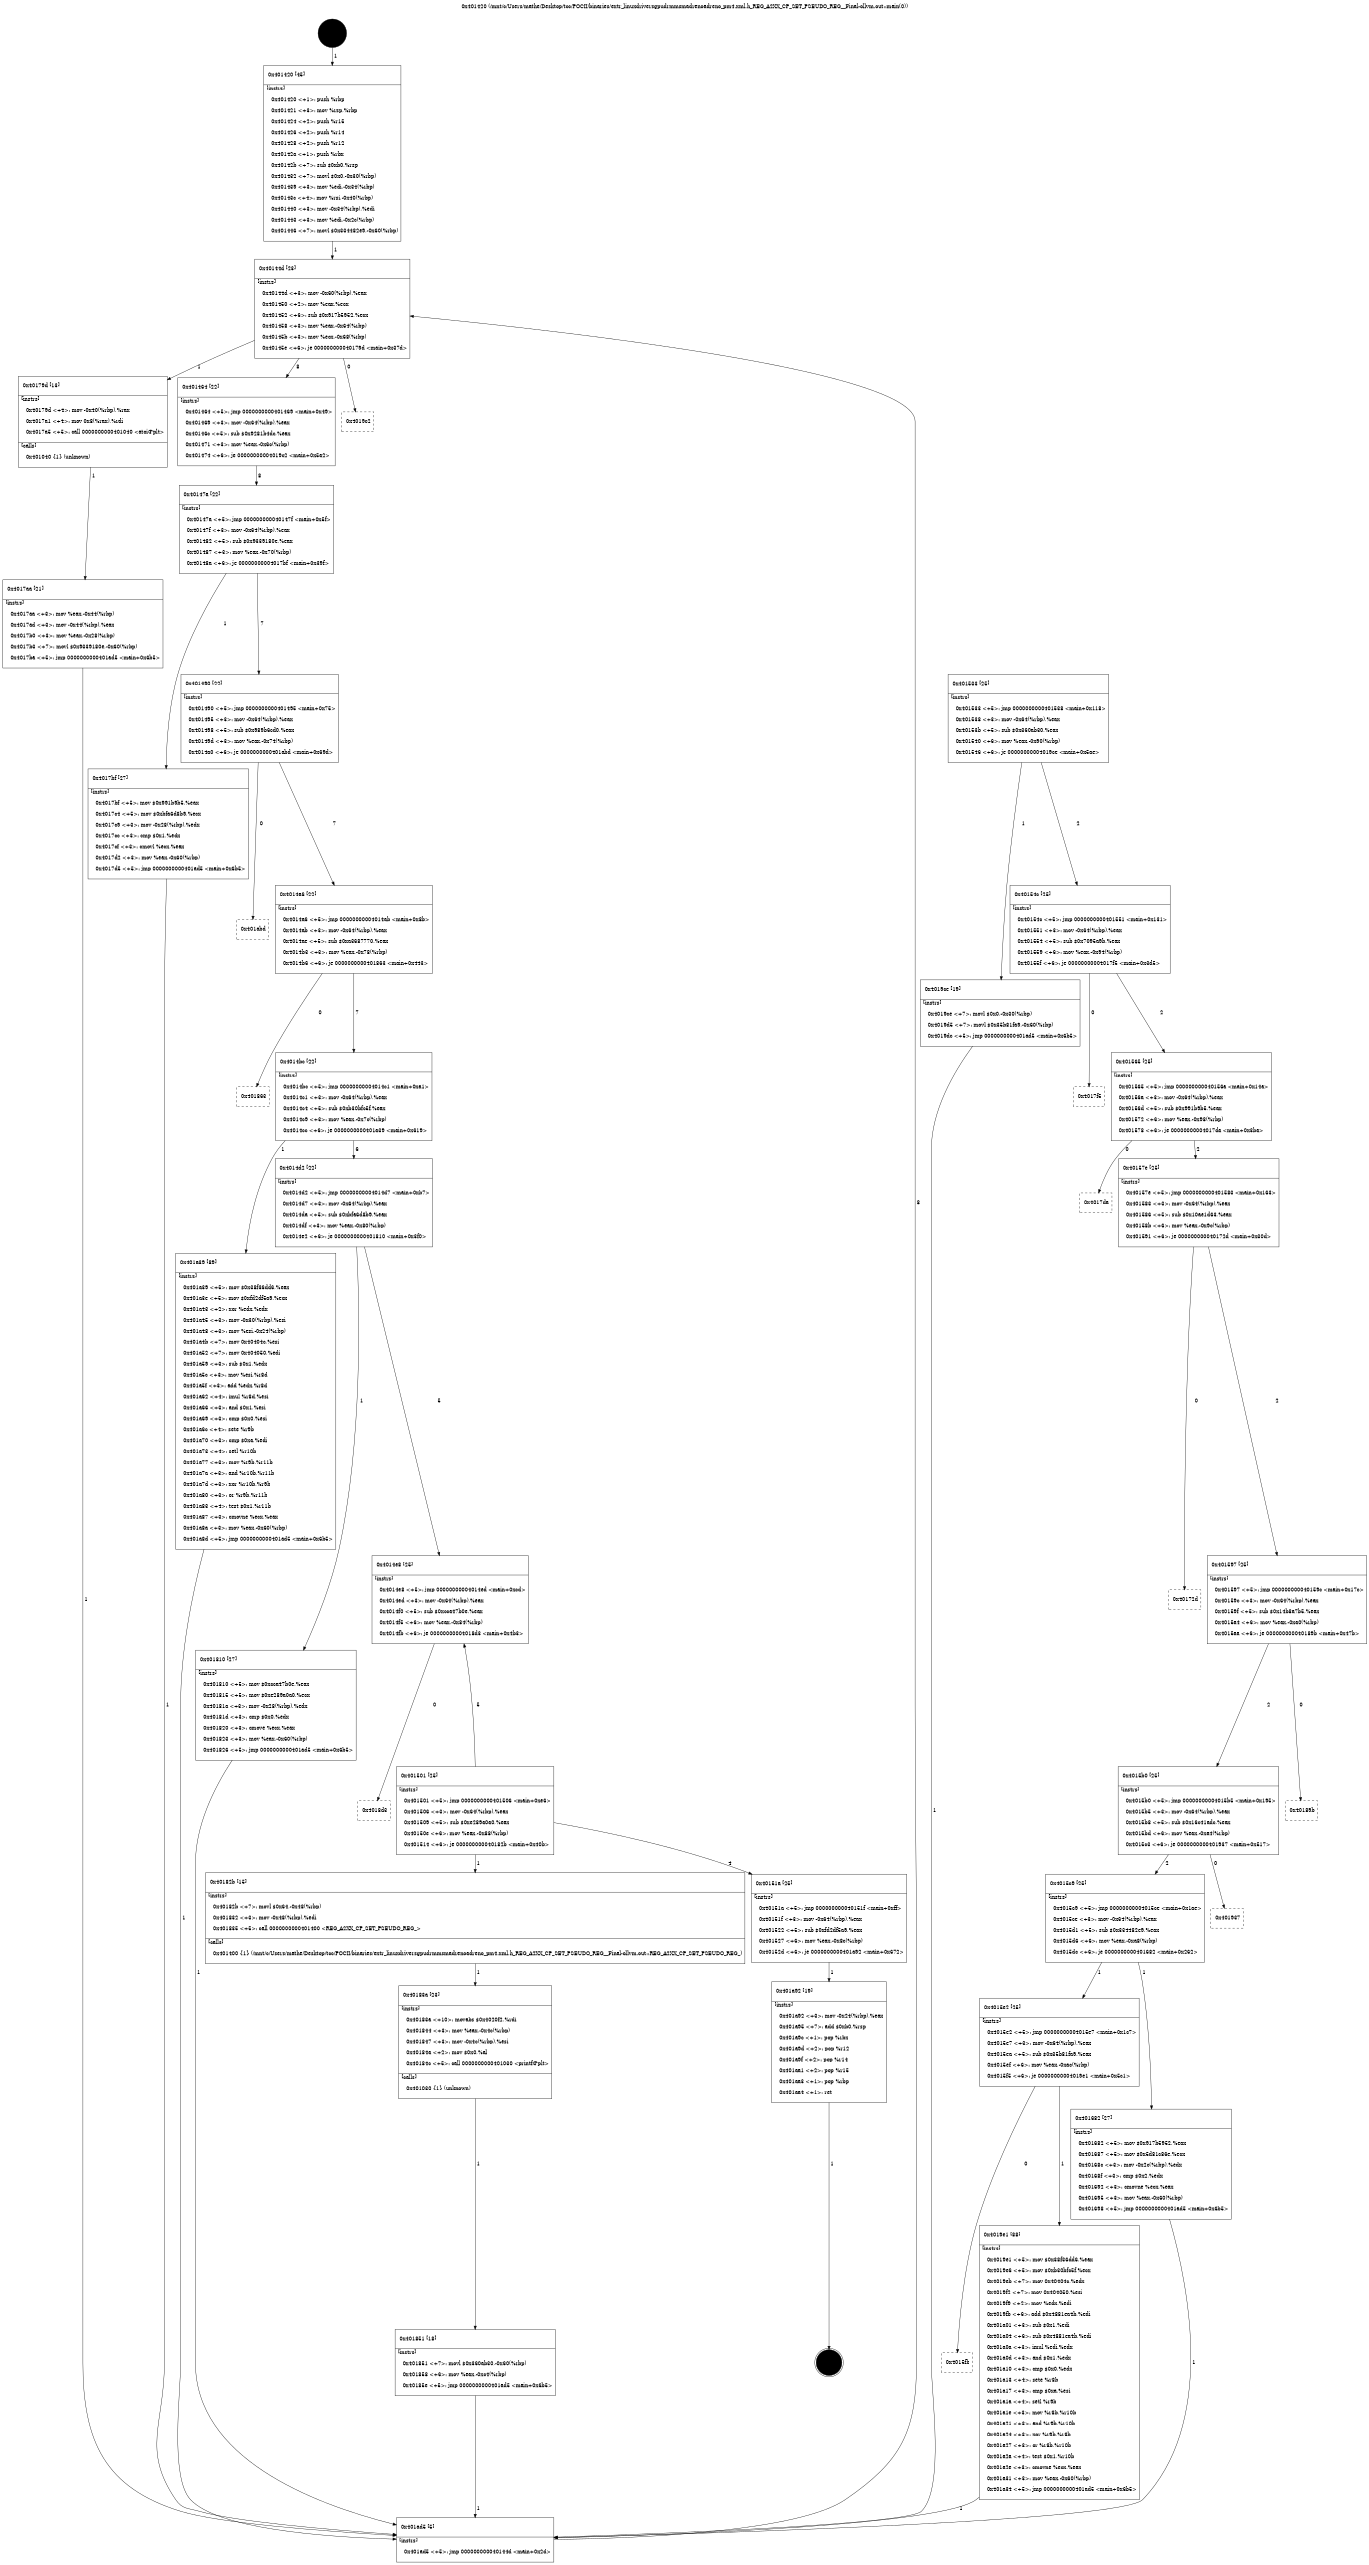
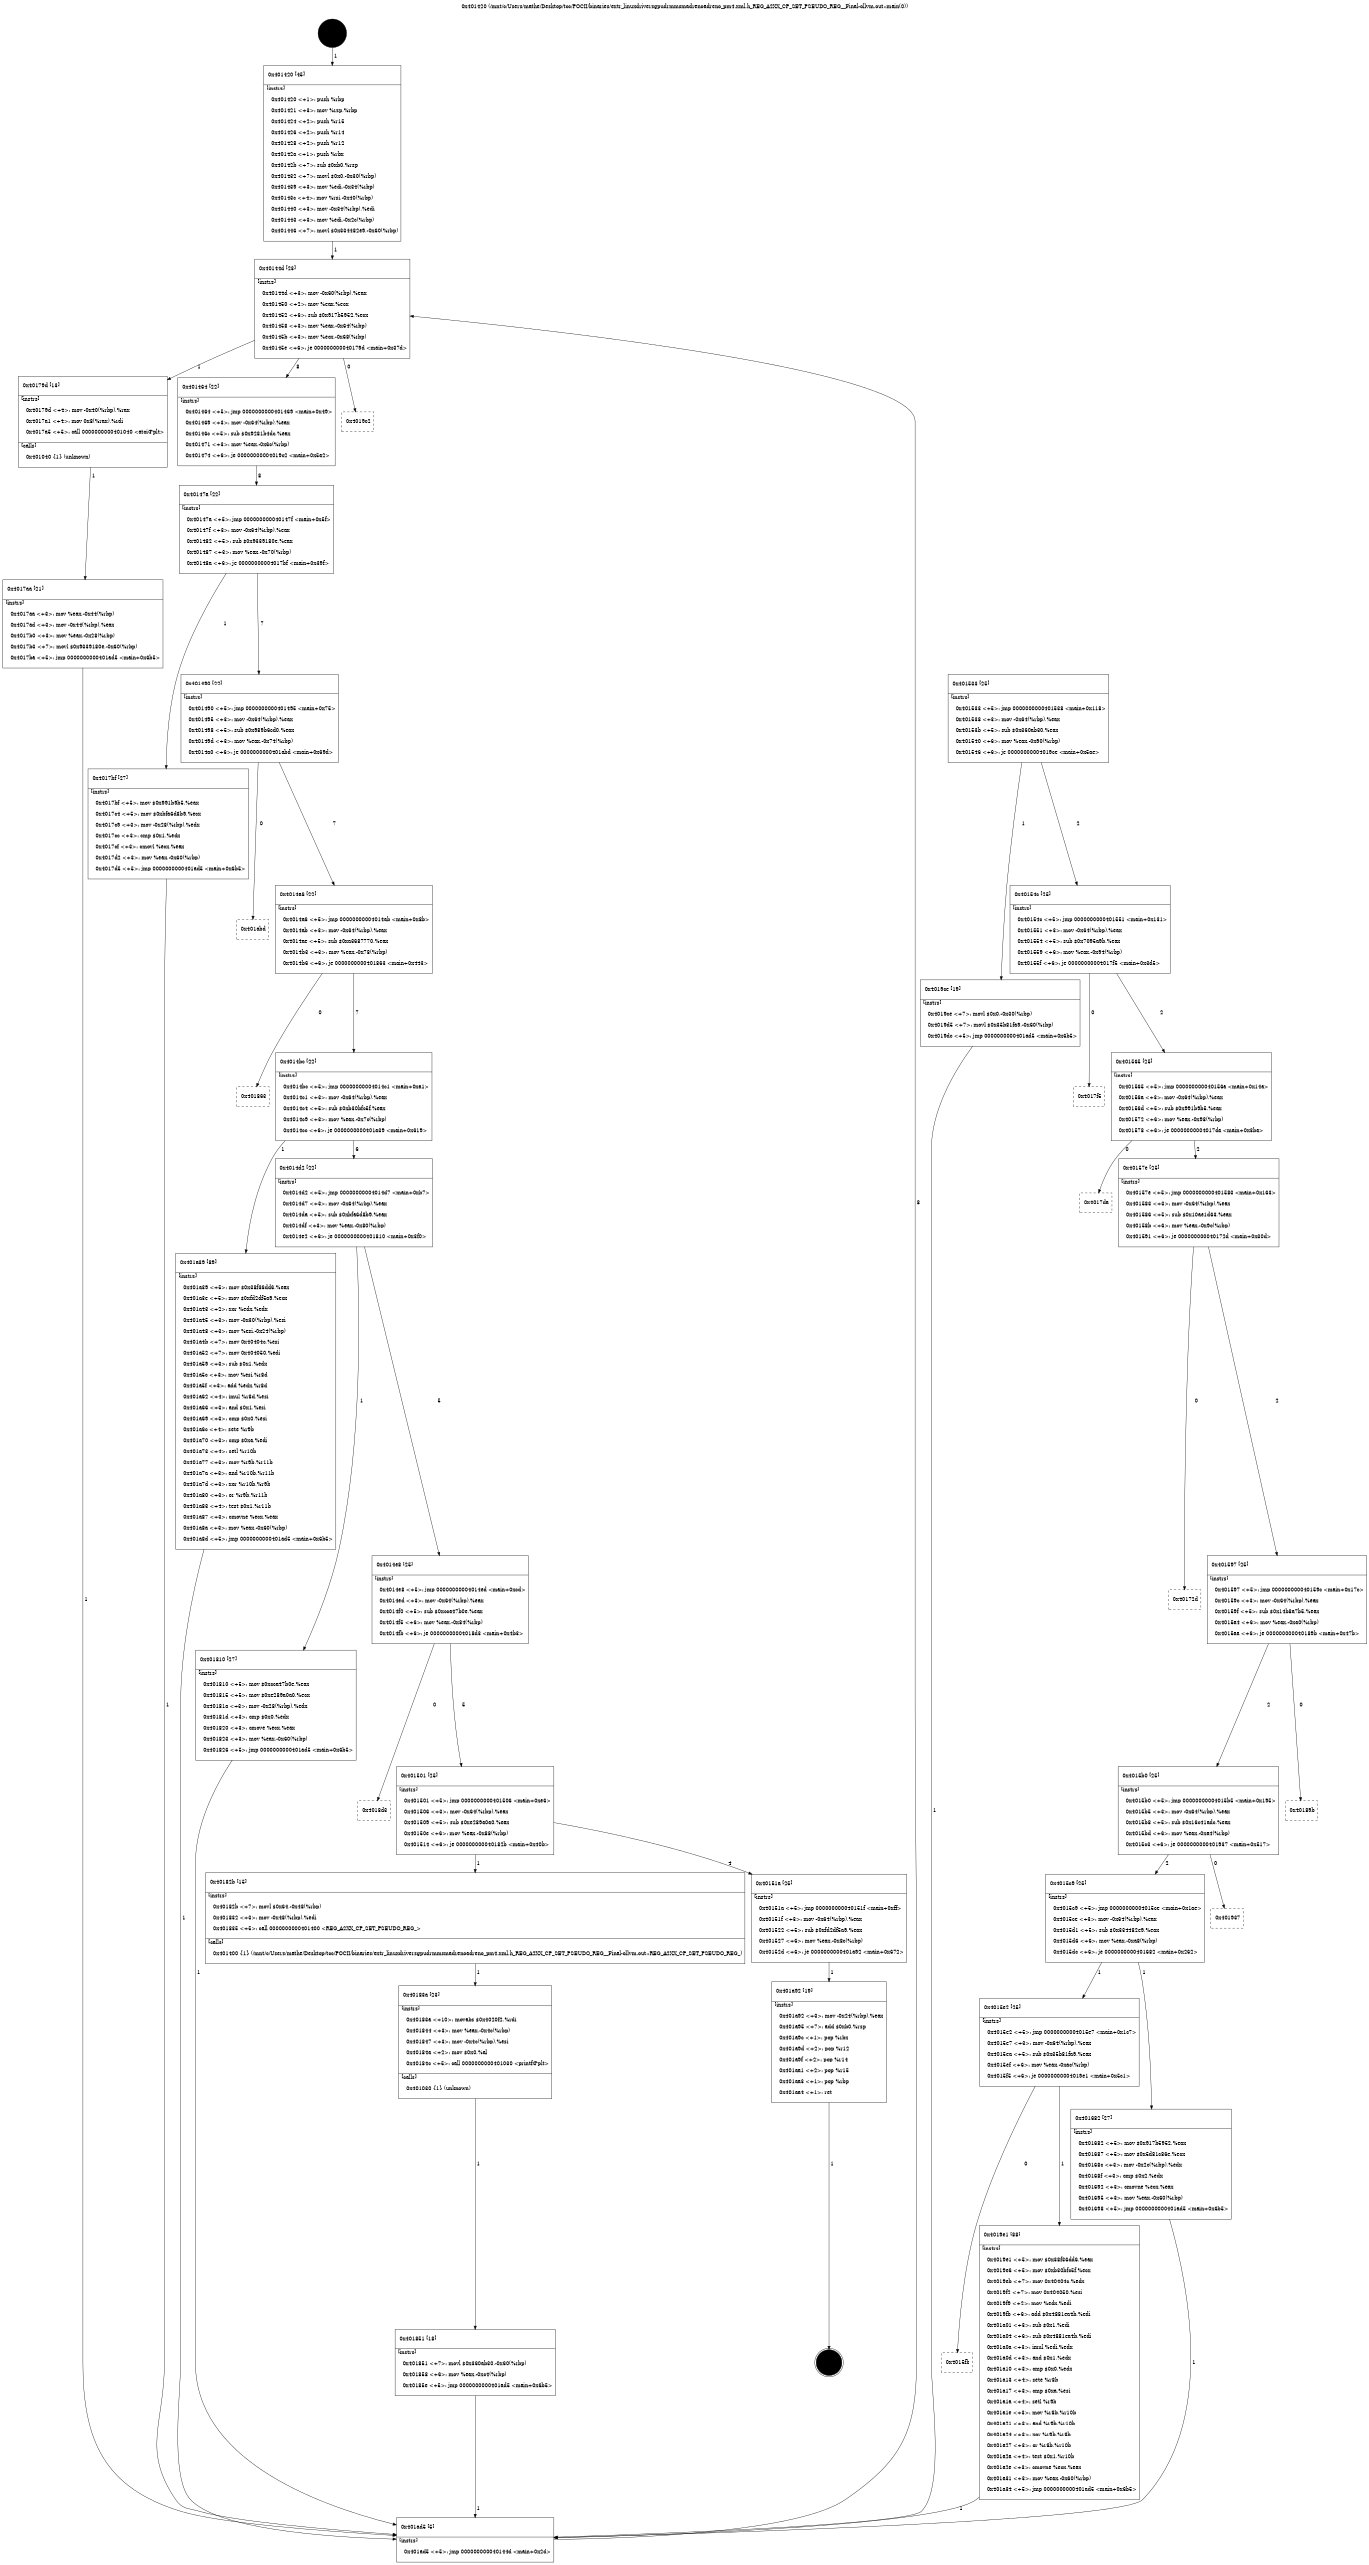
(472, 1707) -> (453, 1704)
